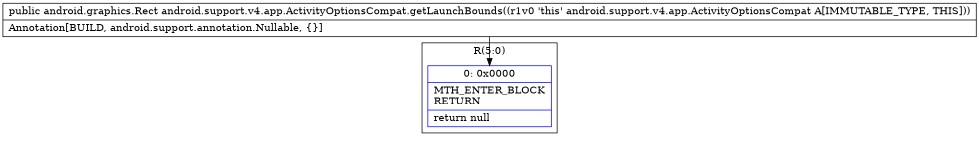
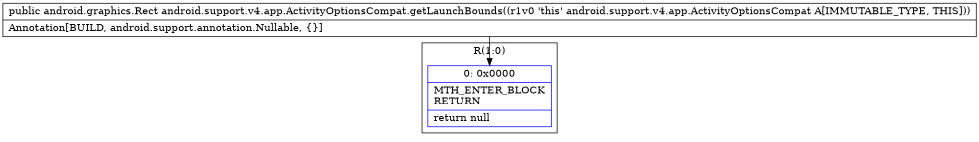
(490, 51) -> (490, 51)
